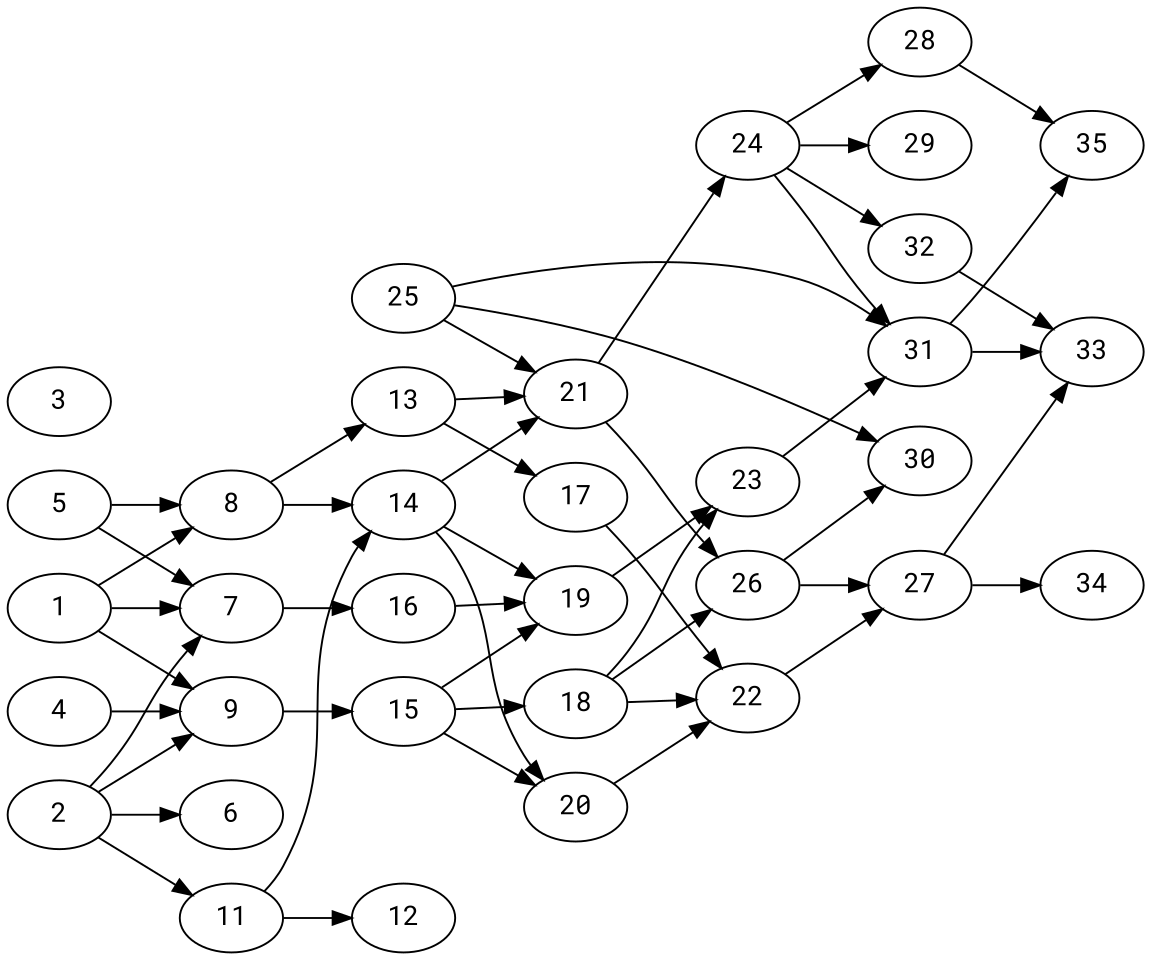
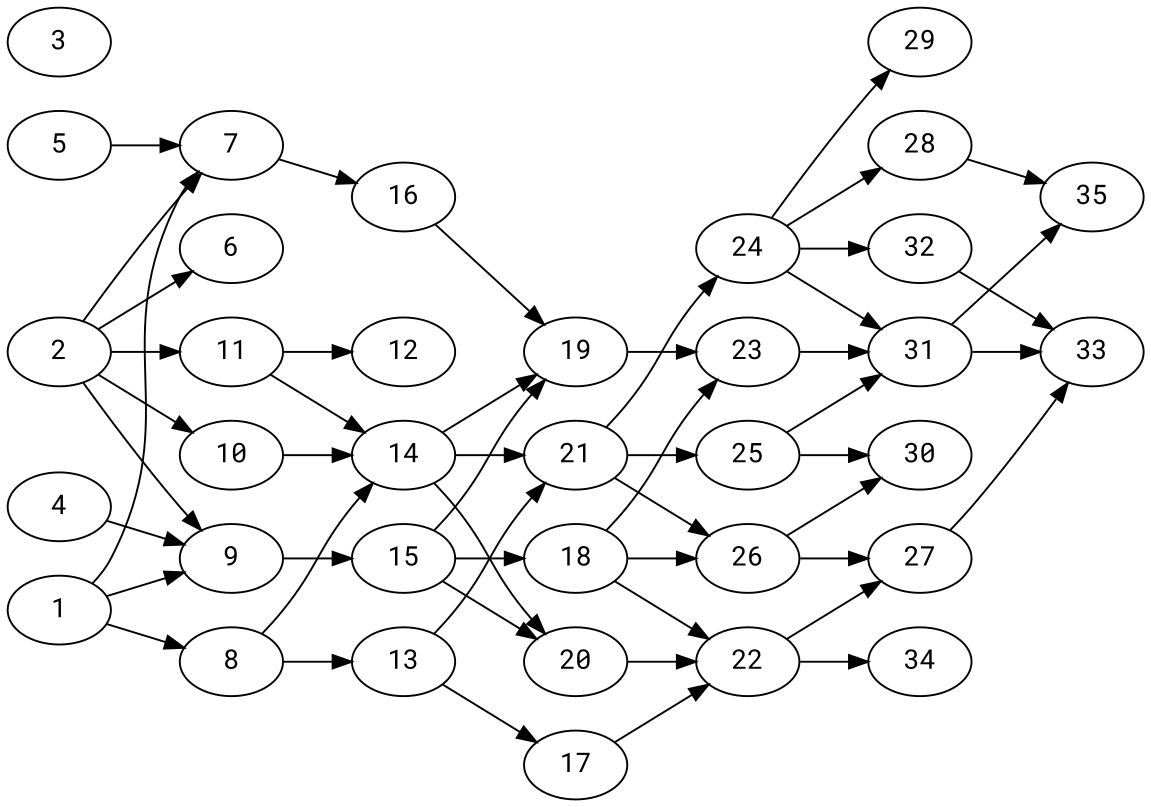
(481, 341) -> (648, 455)
none -> (231, 455)
(136, 505) -> none
(997, 585) -> (824, 662)
